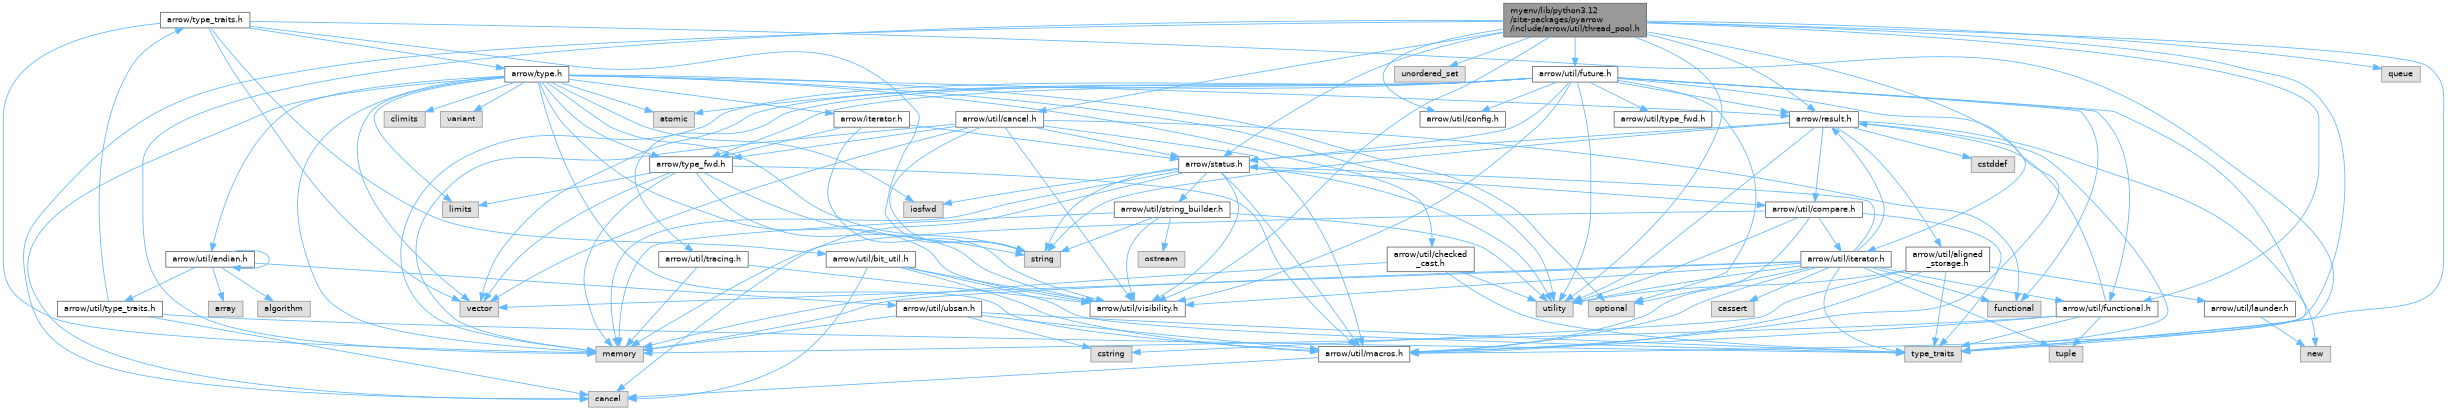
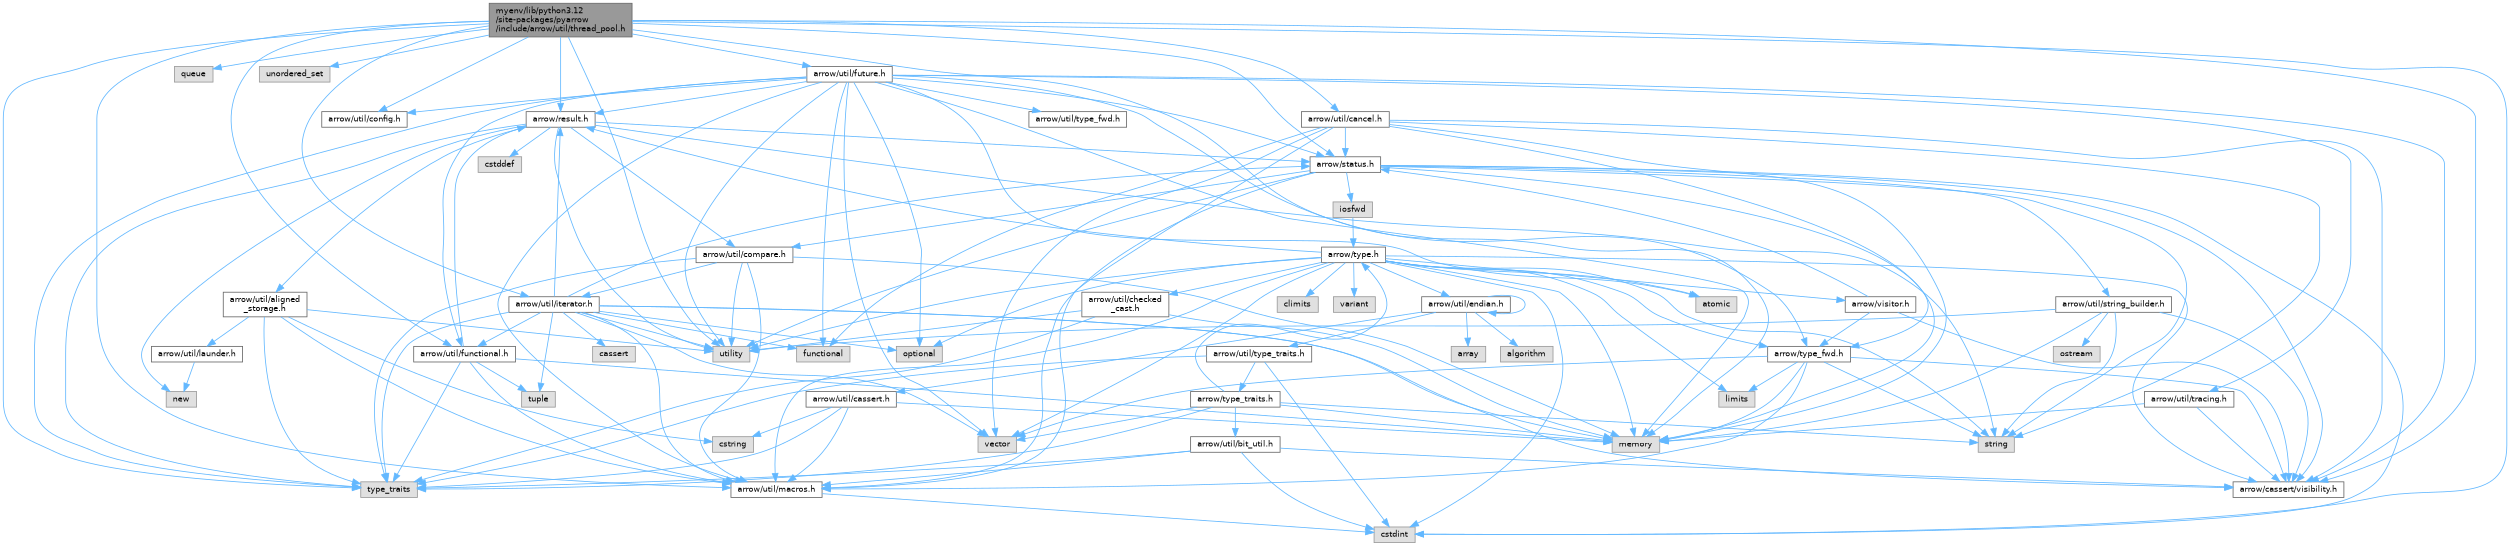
(872, 119) -> (1881, 305)
(729, 141) -> (1353, 233)
(939, 309) -> (851, 399)
(1138, 309) -> (2288, 490)
(608, 399) -> (1395, 535)
